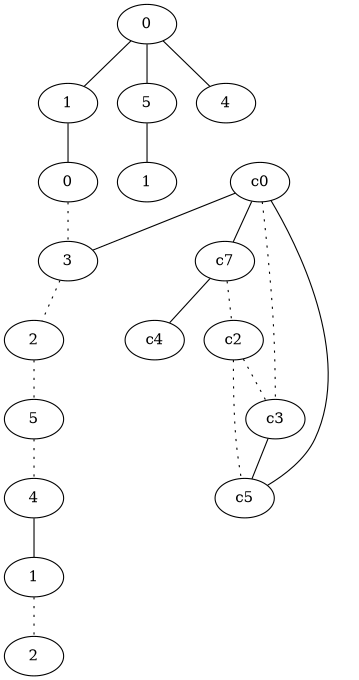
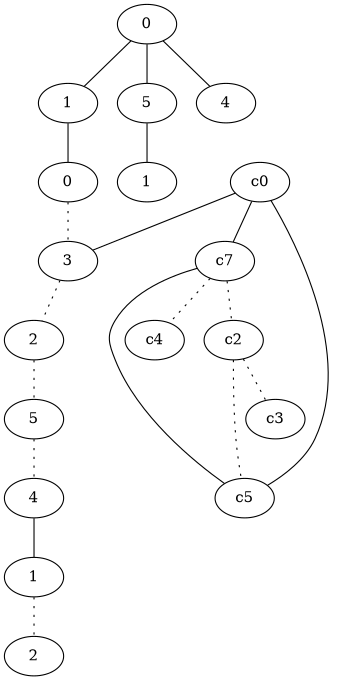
(272, 300) -> none
(190, 301) -> (190, 301)
(260, 459) -> (121, 372)
